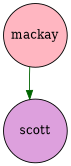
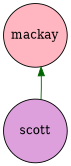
(29, 79) -> (41, 88)
